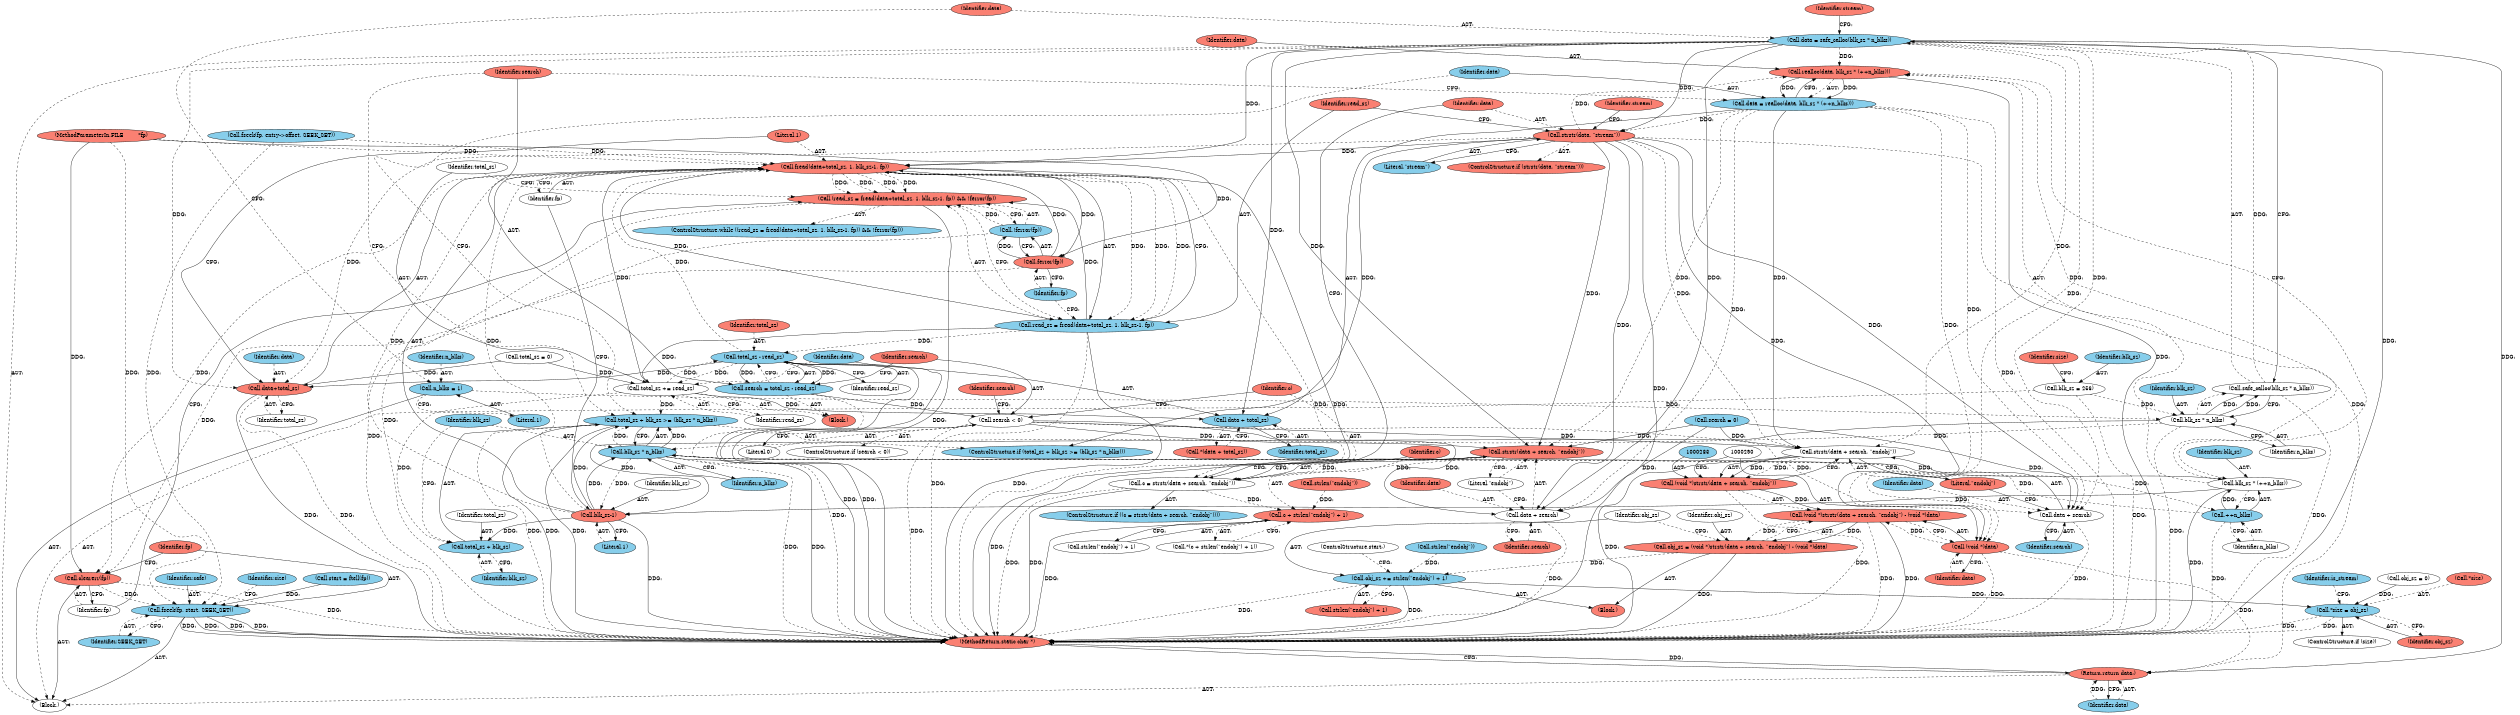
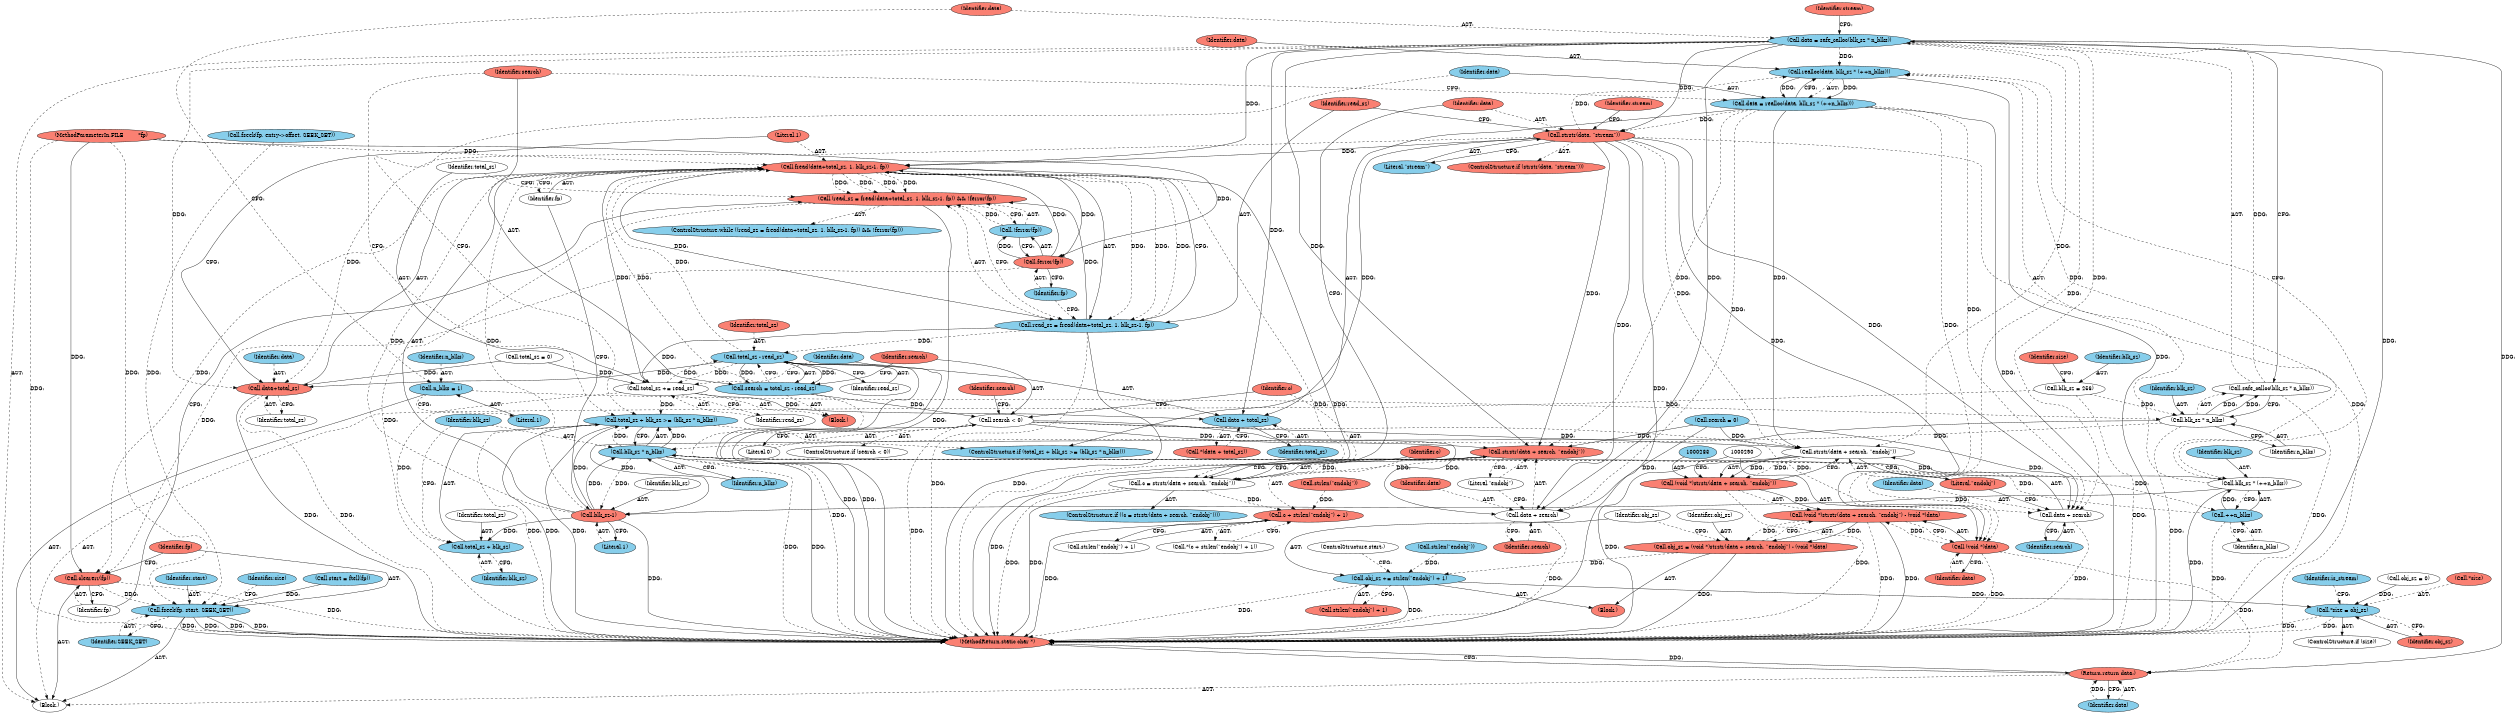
(1839, 72) -> (1839, 72)
(556, 151) -> (616, 244)
(368, 440) -> (141, 625)
(186, 579) -> (186, 579)
(1961, 629) -> (1961, 629)
